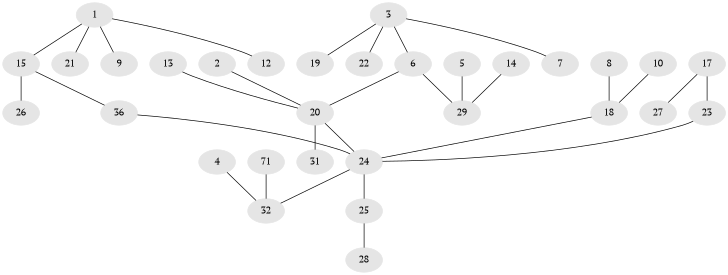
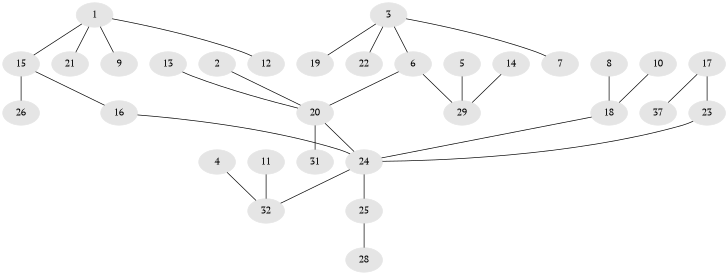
(119, 113) -> (119, 113)
(658, 113) -> (658, 113)
(266, 162) -> (266, 162)
